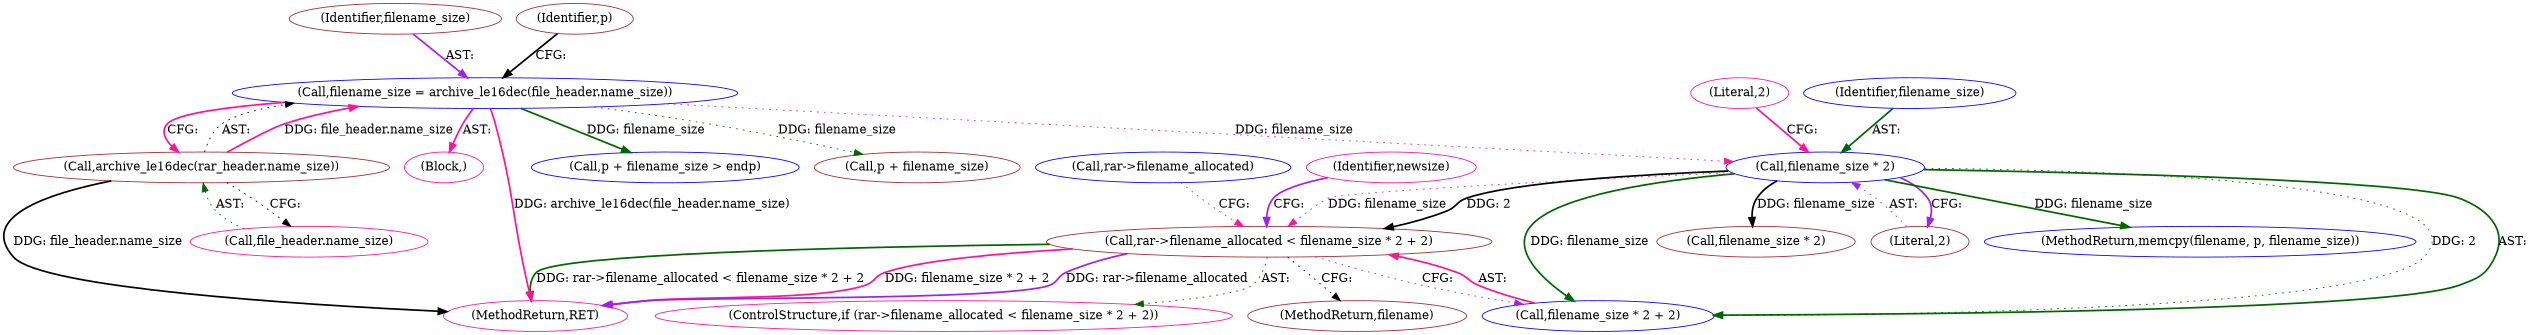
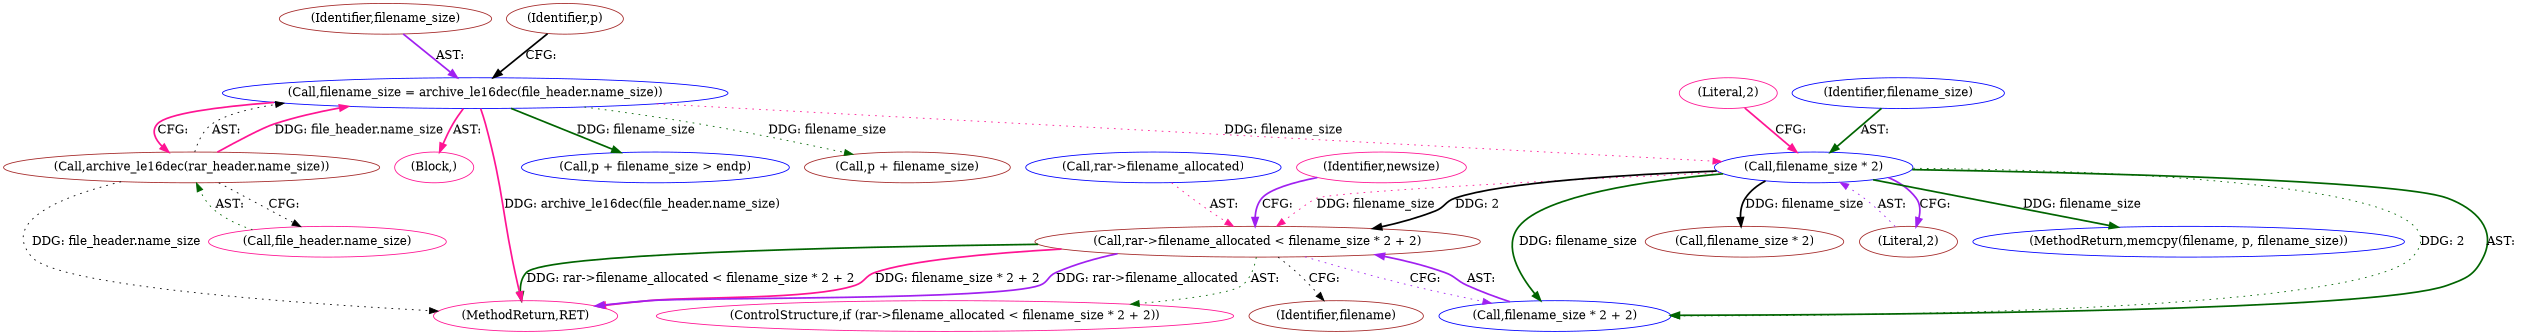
(1236, 205) -> (1226, 205)
(1467, 278) -> (1449, 274)
(149, 289) -> (159, 288)
(1357, 316) -> (1336, 316)
